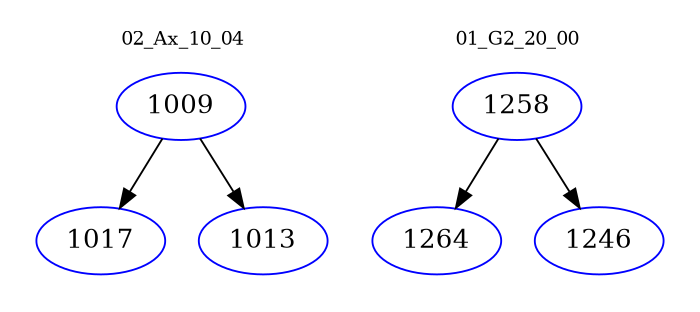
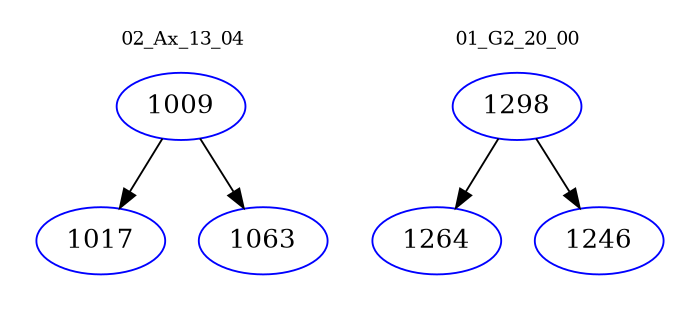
(183, 40) -> (183, 40)
(517, 106) -> (517, 106)
(263, 241) -> (263, 241)
